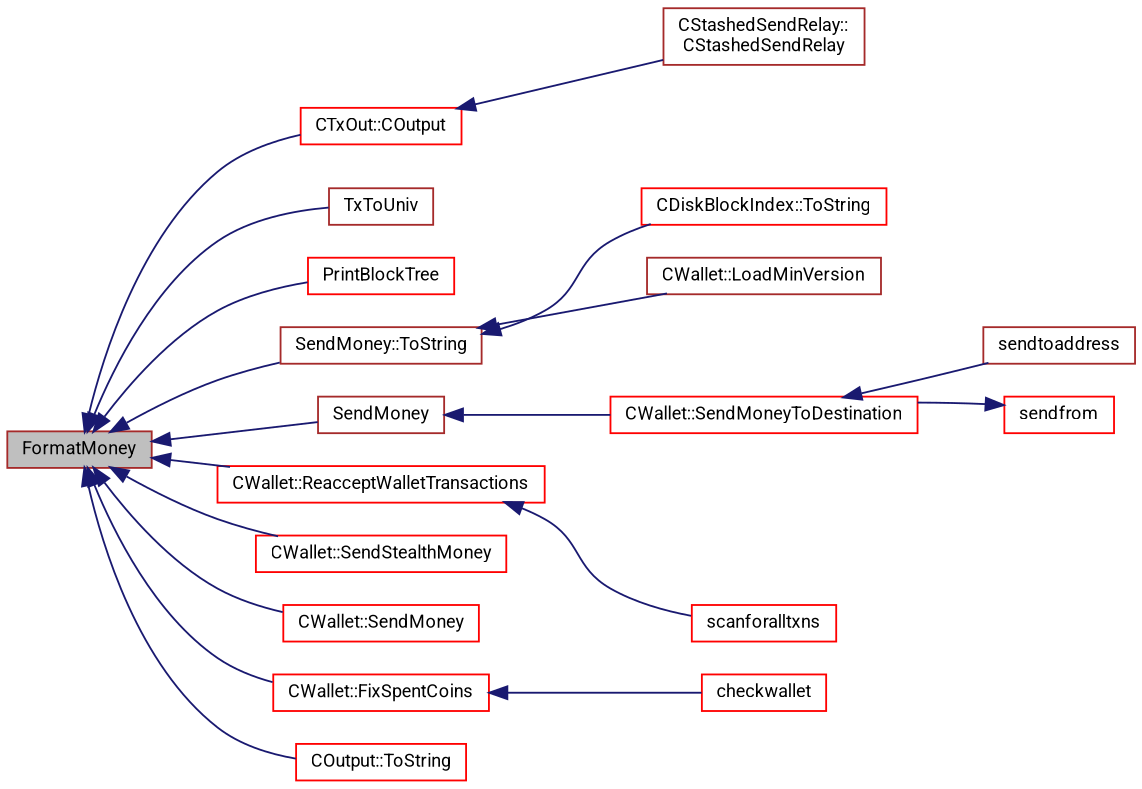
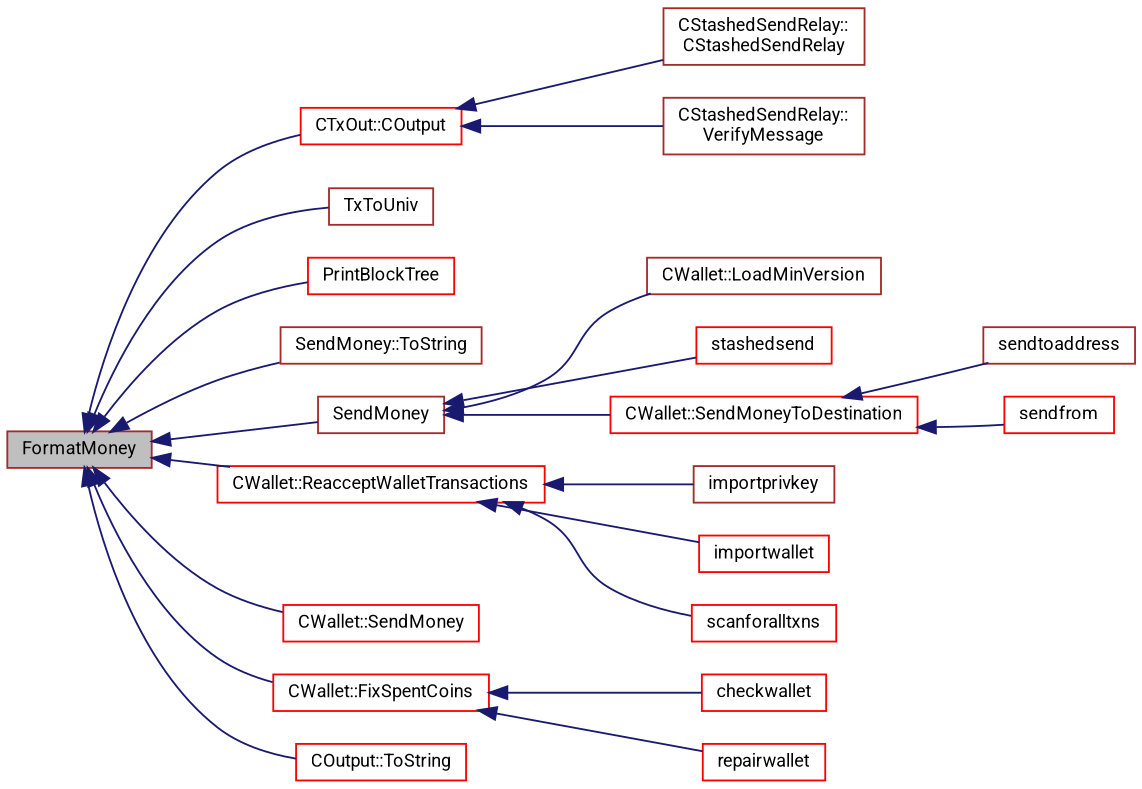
none -> (764, 126)
(764, 207) -> none
(582, 309) -> (566, 363)
none -> (764, 345)
(951, 403) -> (970, 426)
none -> (764, 484)
(381, 554) -> none
none -> (764, 554)
none -> (764, 762)
